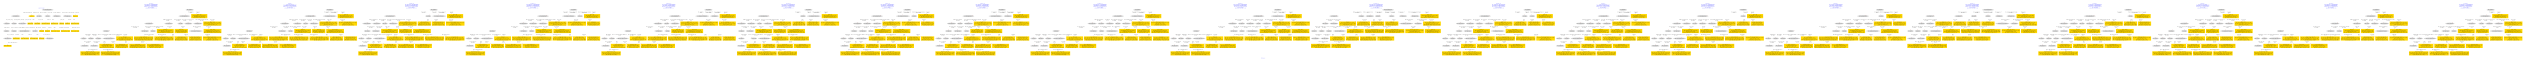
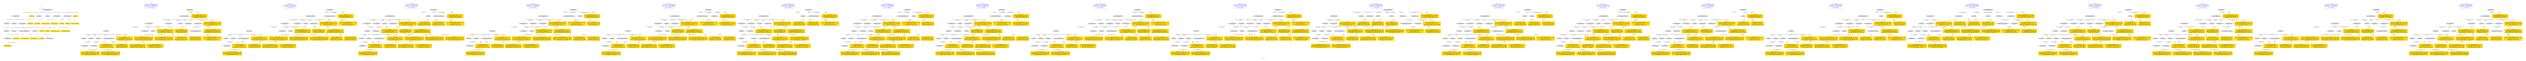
(75, 31) -> none
